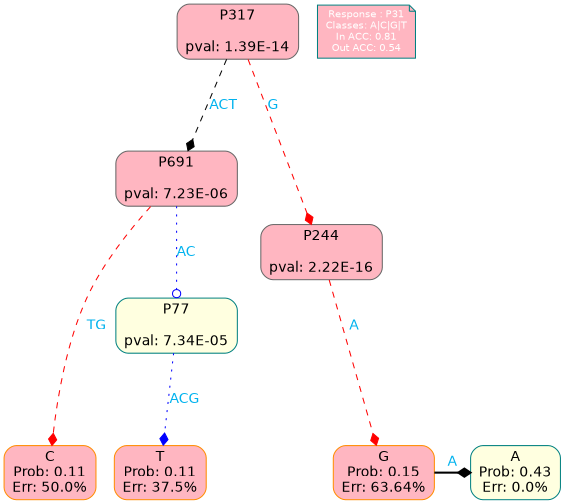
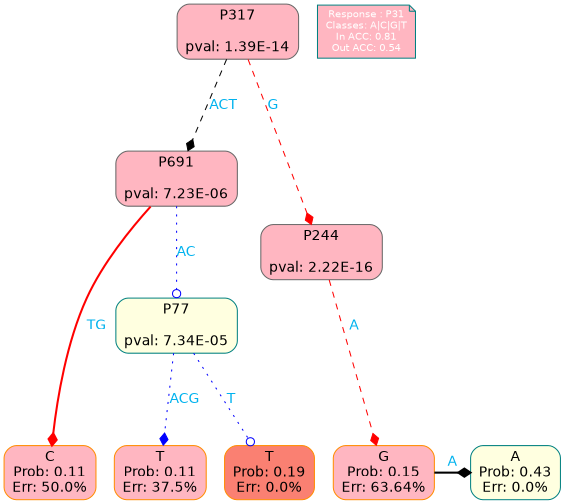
(81, 311) -> (81, 311)
none -> (270, 473)
